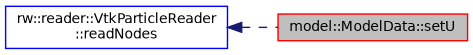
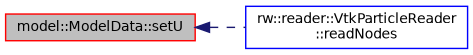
(260, 27) -> (228, 27)
